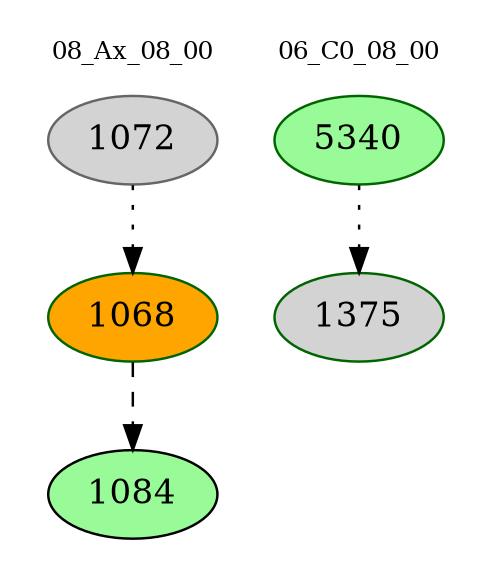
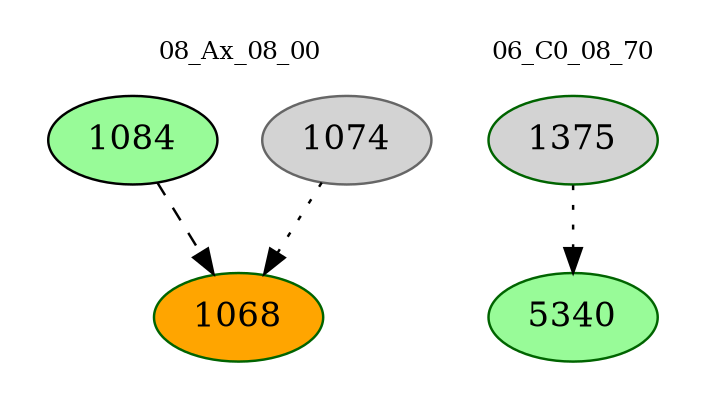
(359, 53) -> (573, 53)
(133, 140) -> (347, 140)
(359, 217) -> (573, 217)
(133, 394) -> (179, 218)
